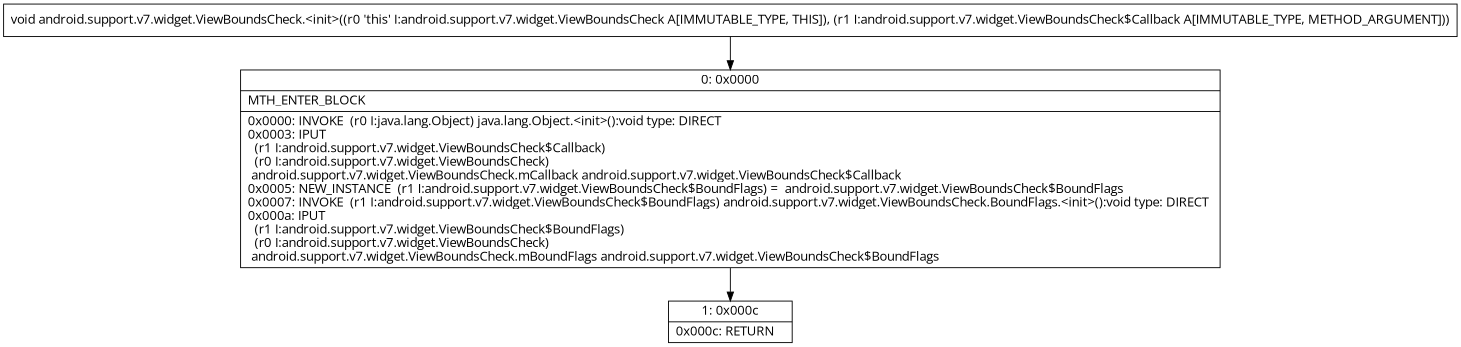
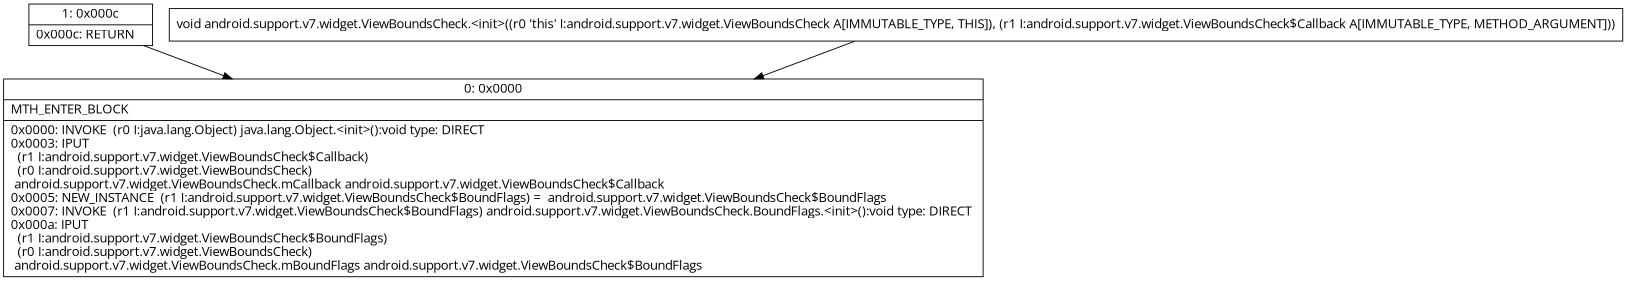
(730, 280) -> (184, 61)
